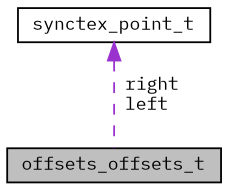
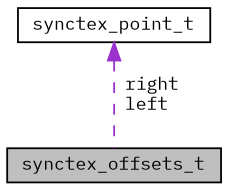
(114, 165) -> (114, 165)
